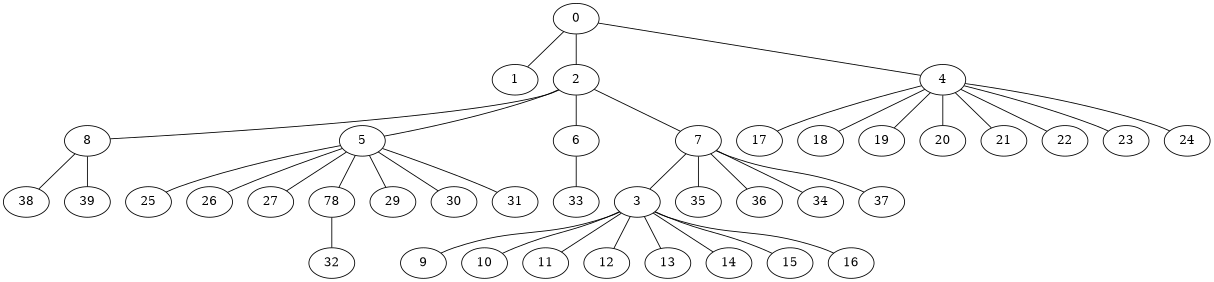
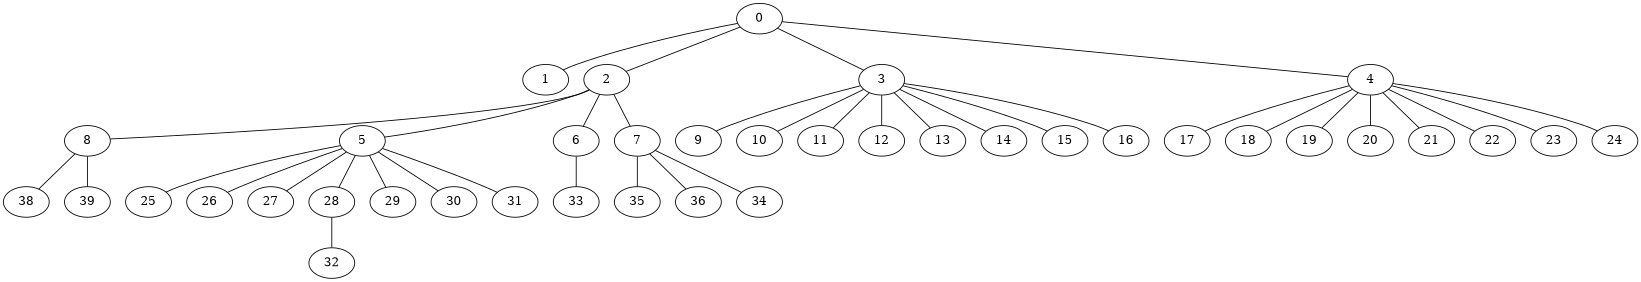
(668, 171) -> (821, 49)
(332, 202) -> (332, 202)
(882, 202) -> none
